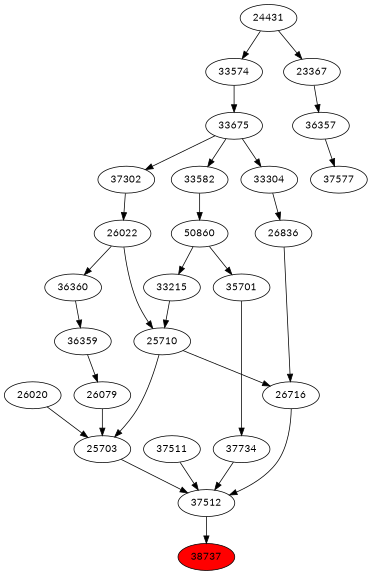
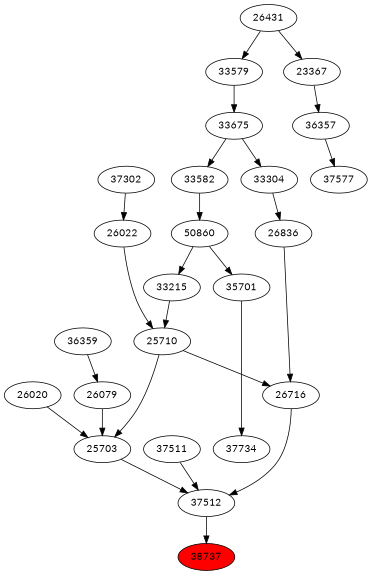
(269, 18) -> (269, 18)
(234, 72) -> (234, 72)
(184, 151) -> none
(73, 287) -> none
(226, 473) -> none
